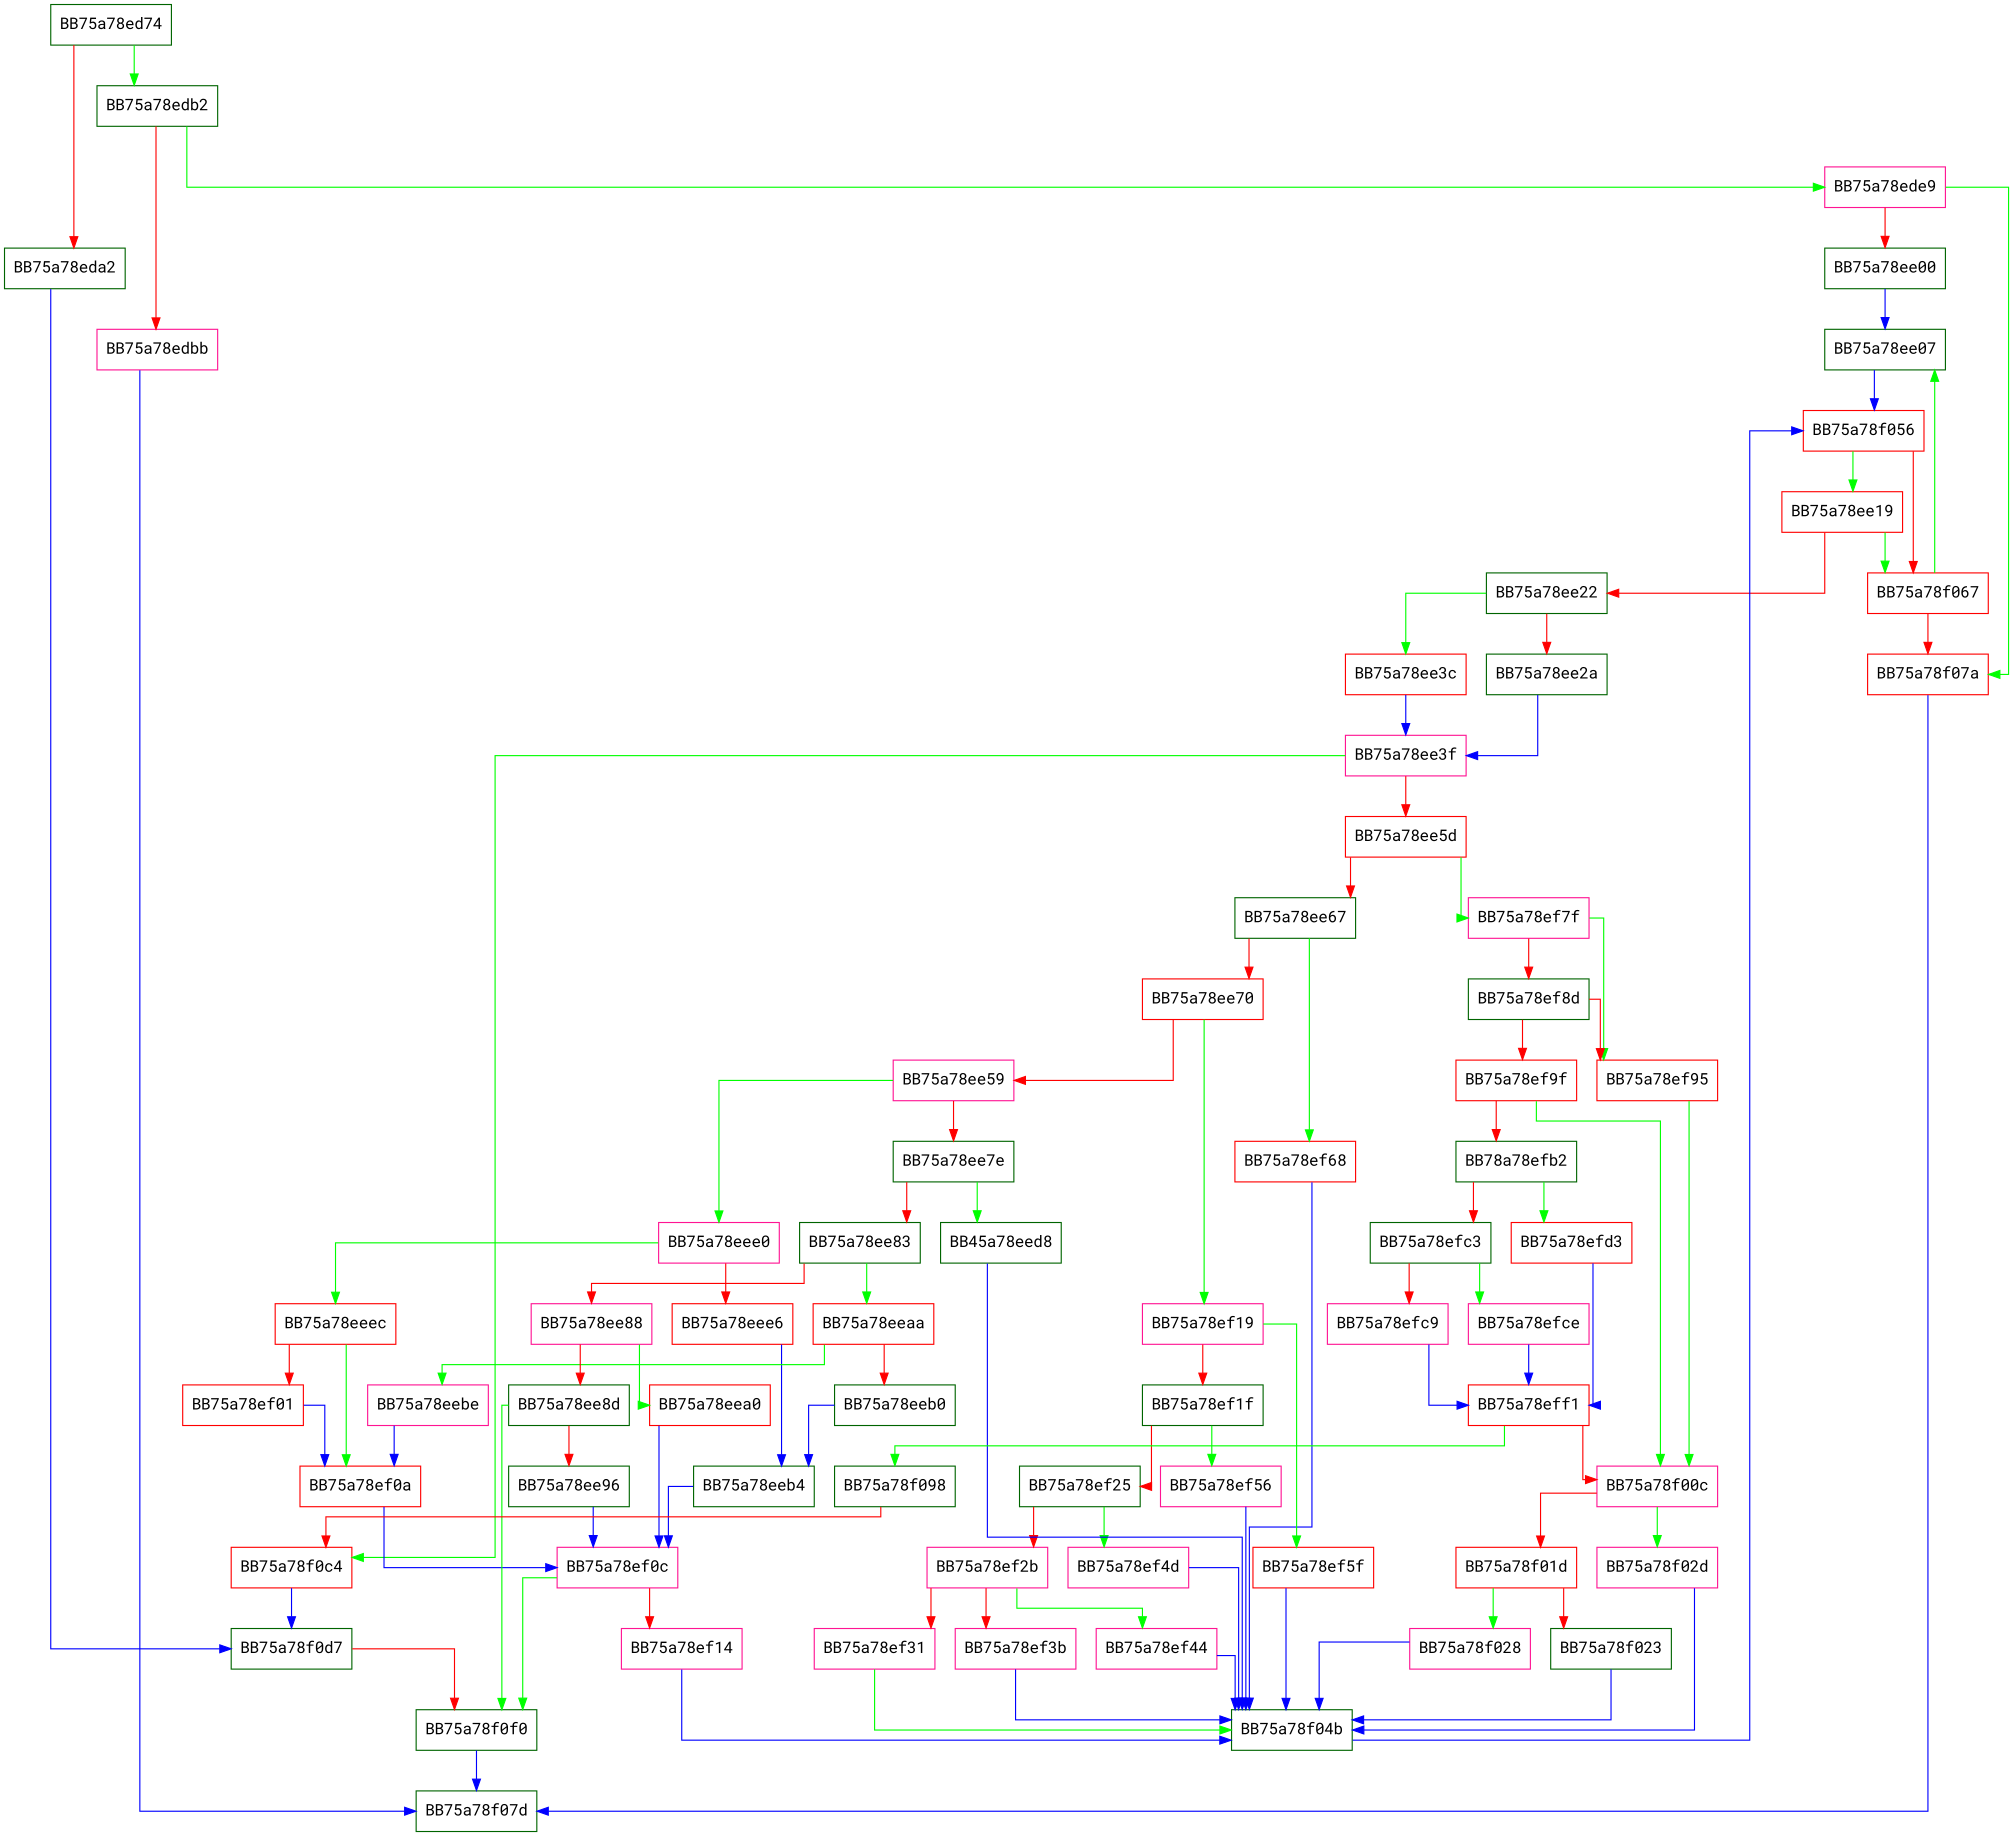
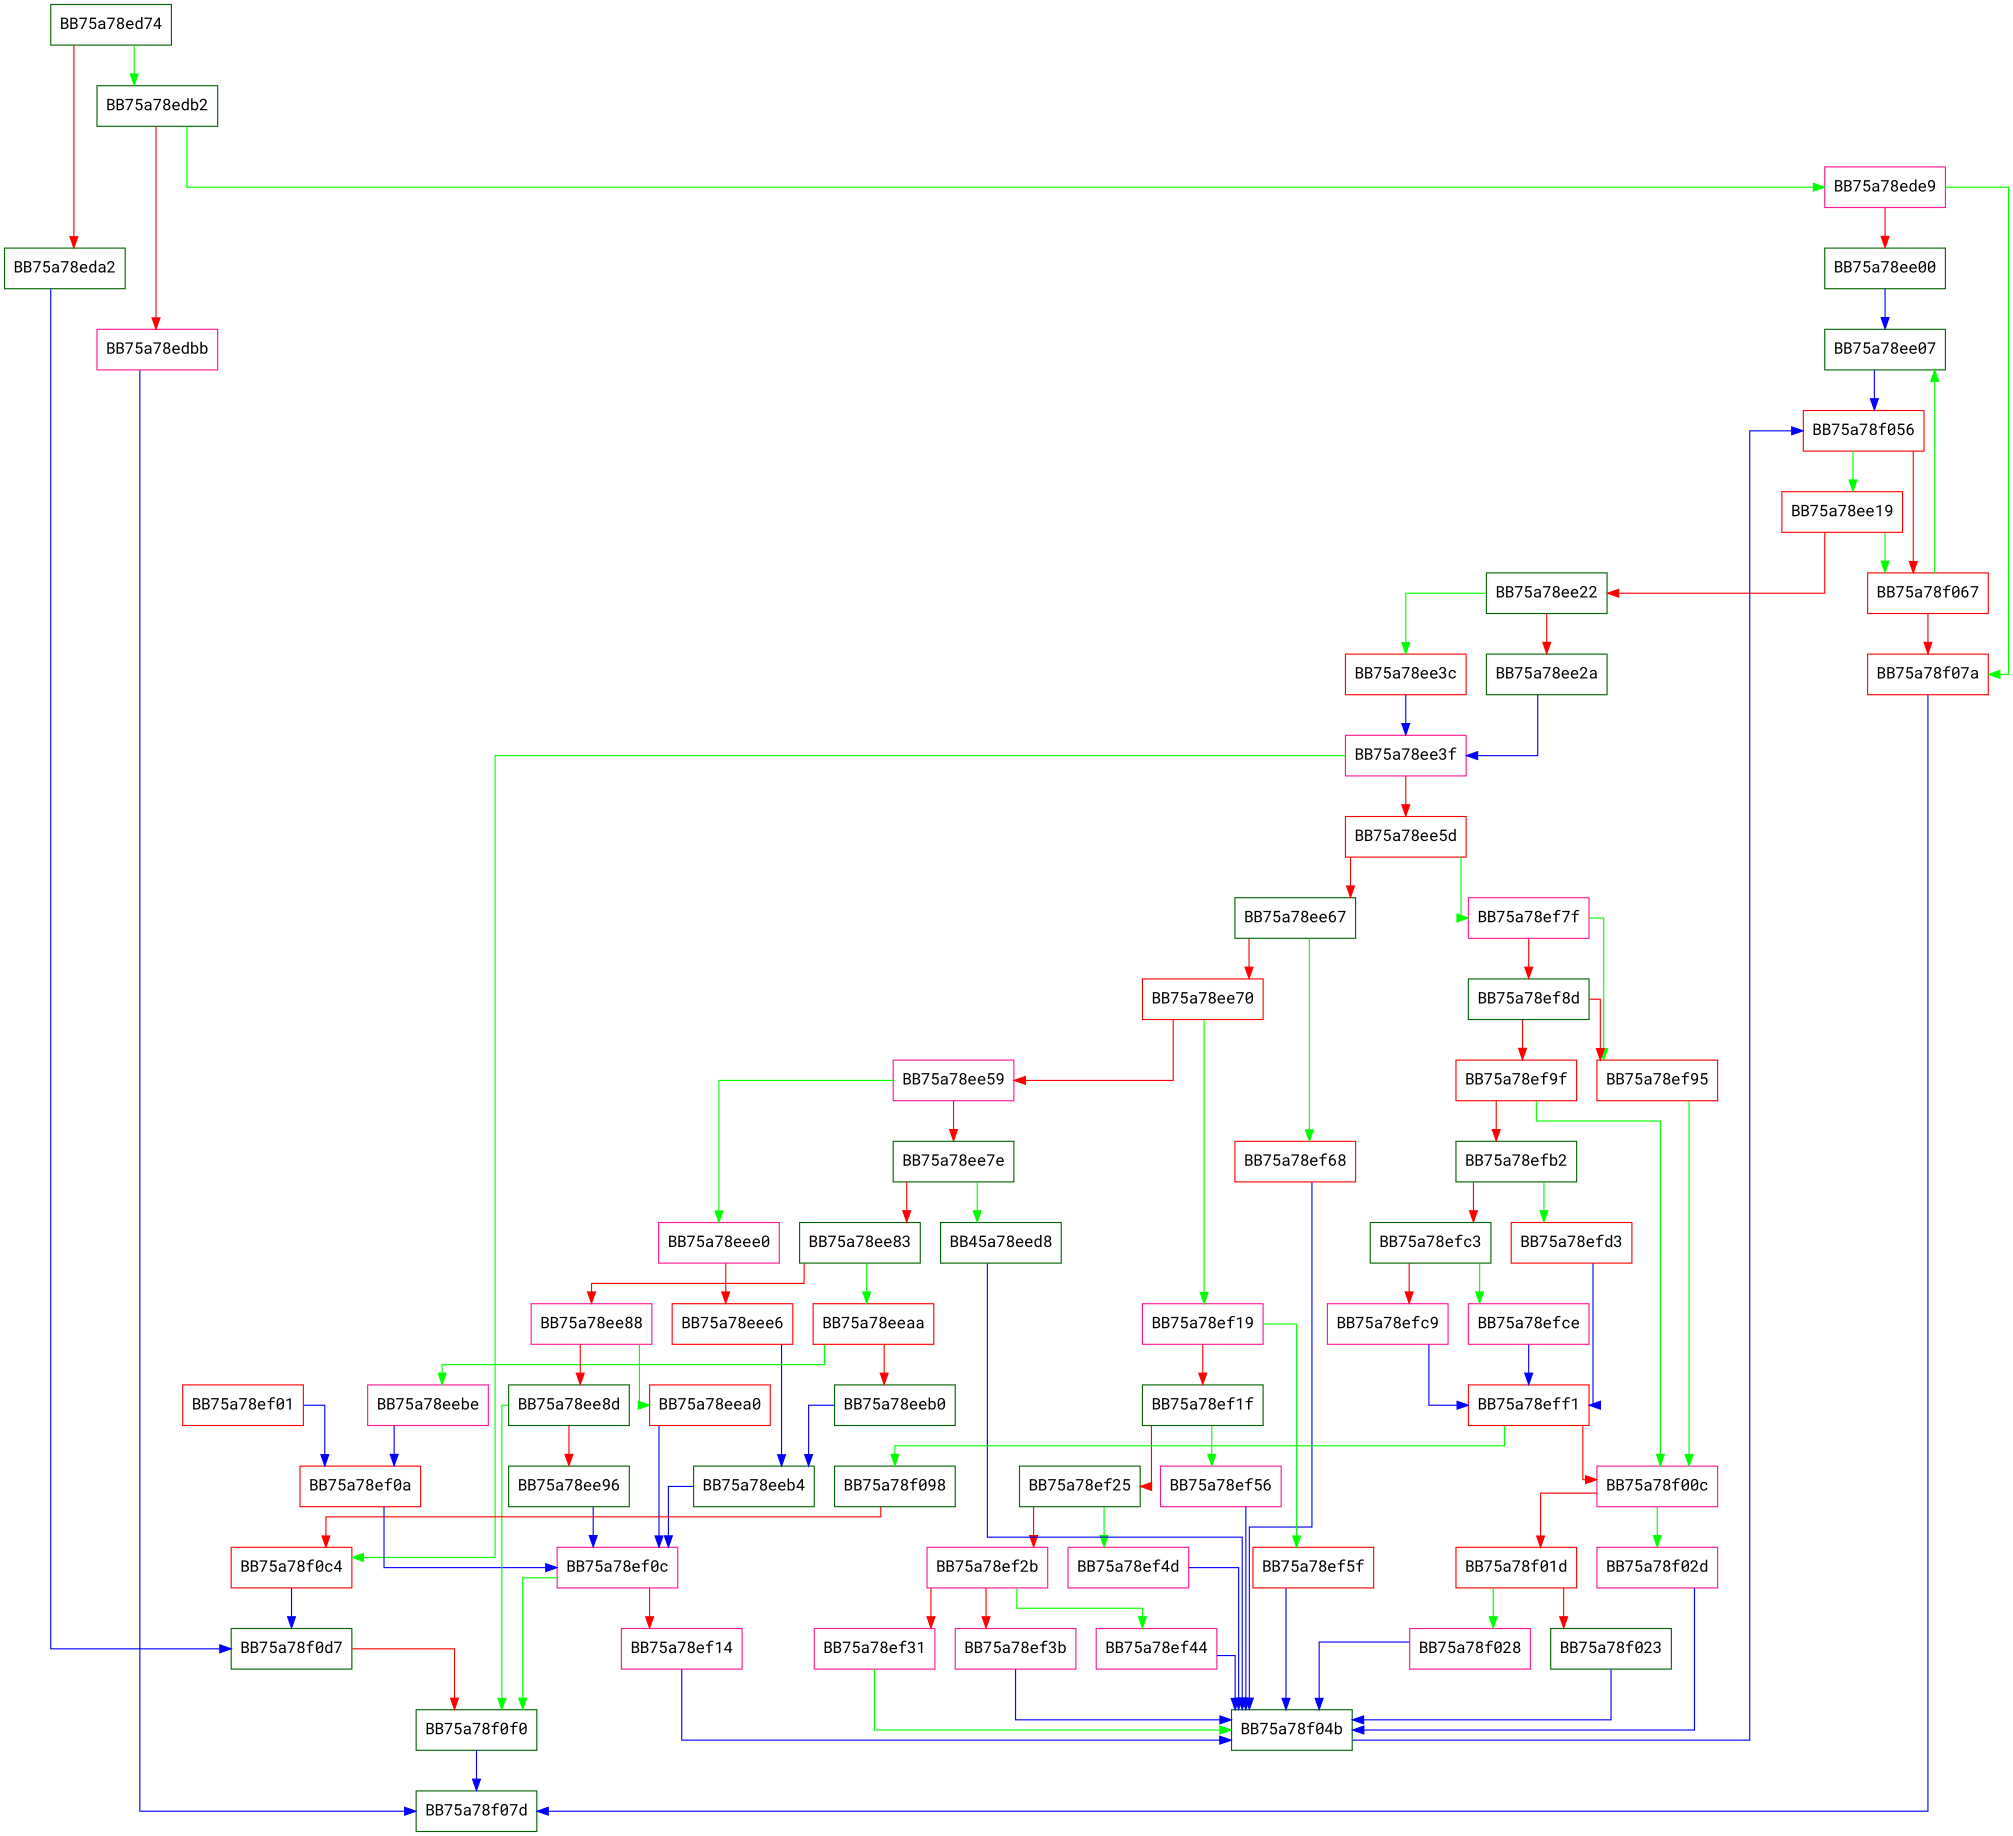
(1516, 1162) -> (1516, 1162)
(336, 1324) -> none
